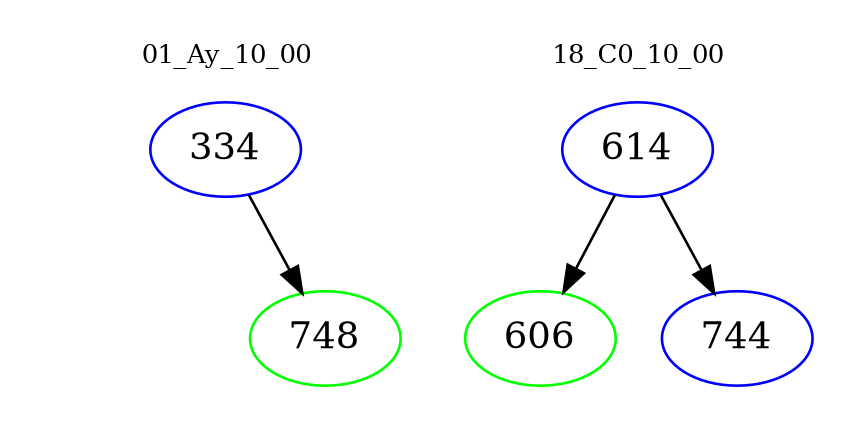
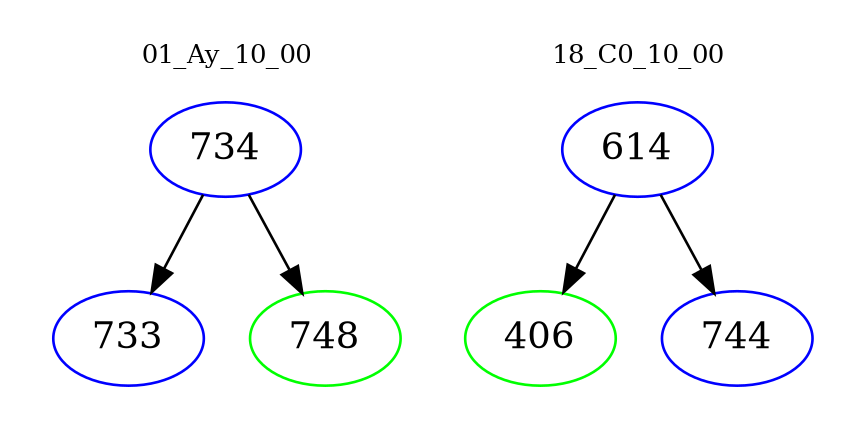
(226, 150) -> (226, 150)
none -> (129, 338)
(540, 338) -> (540, 338)
